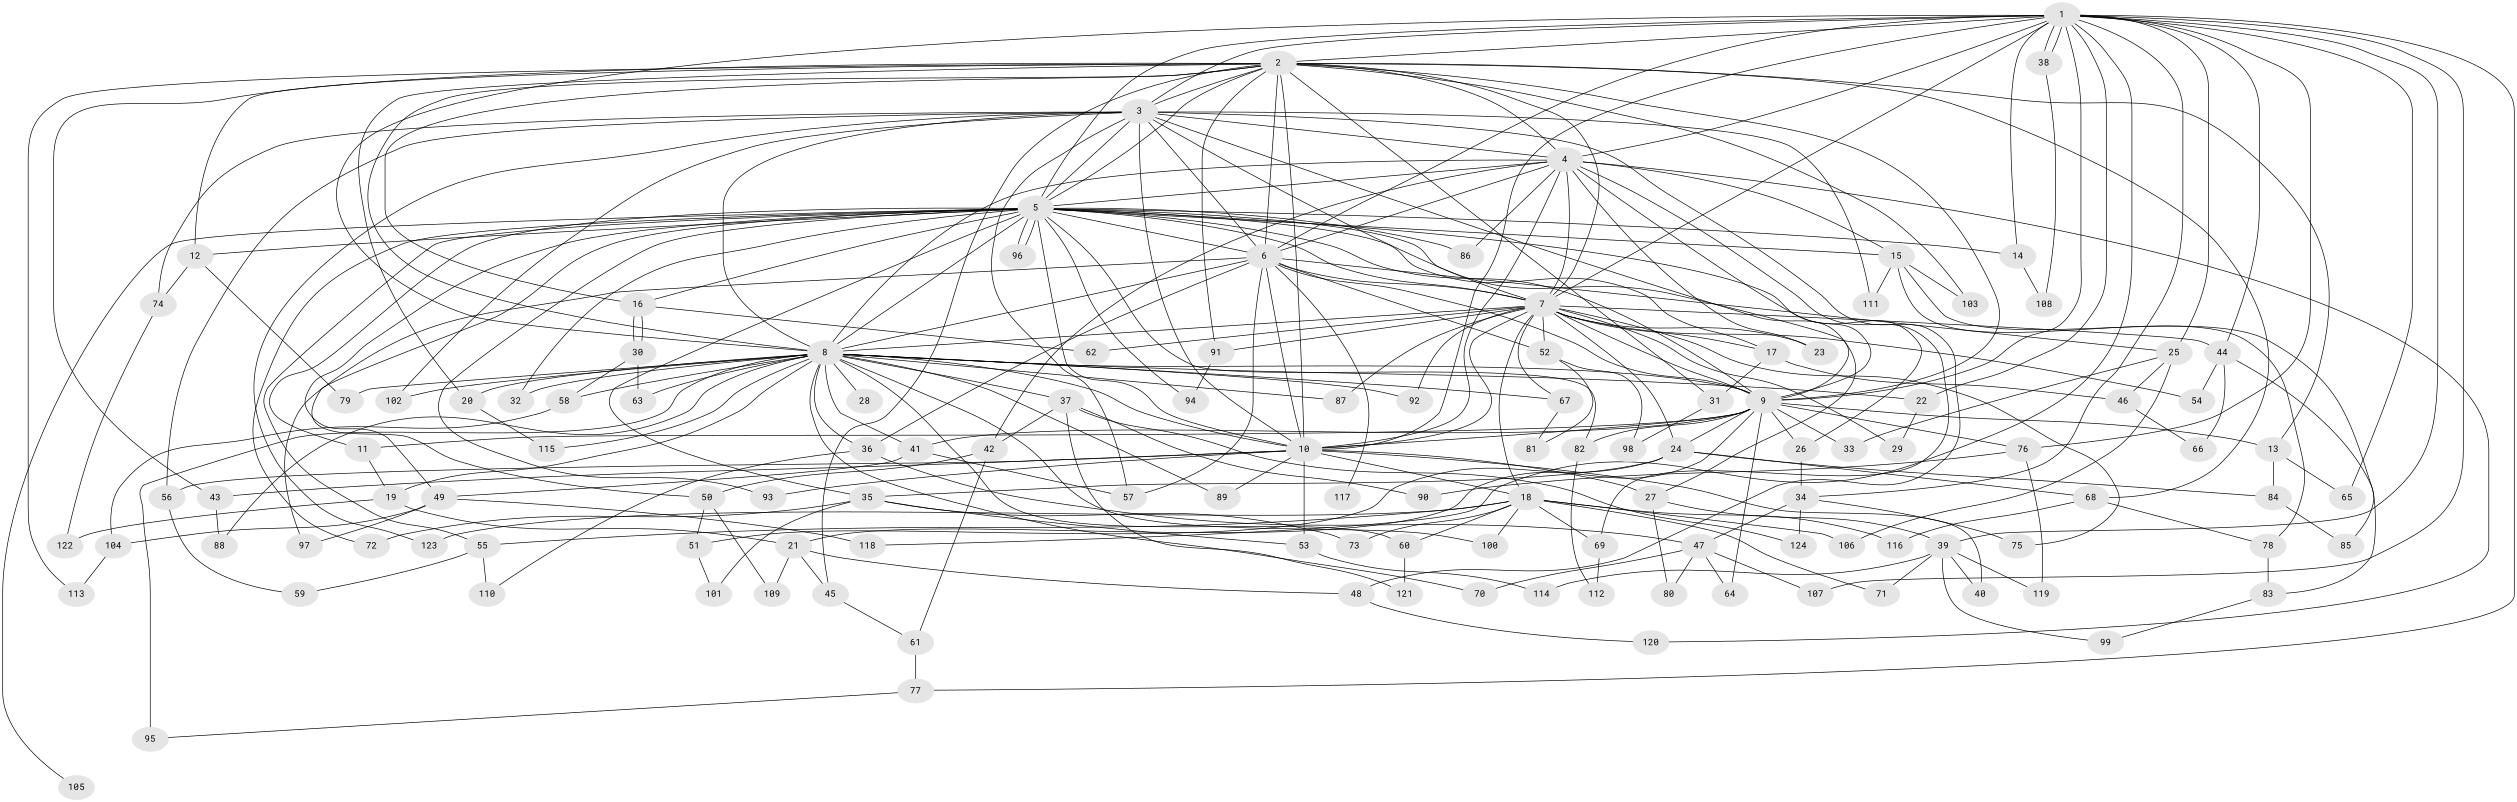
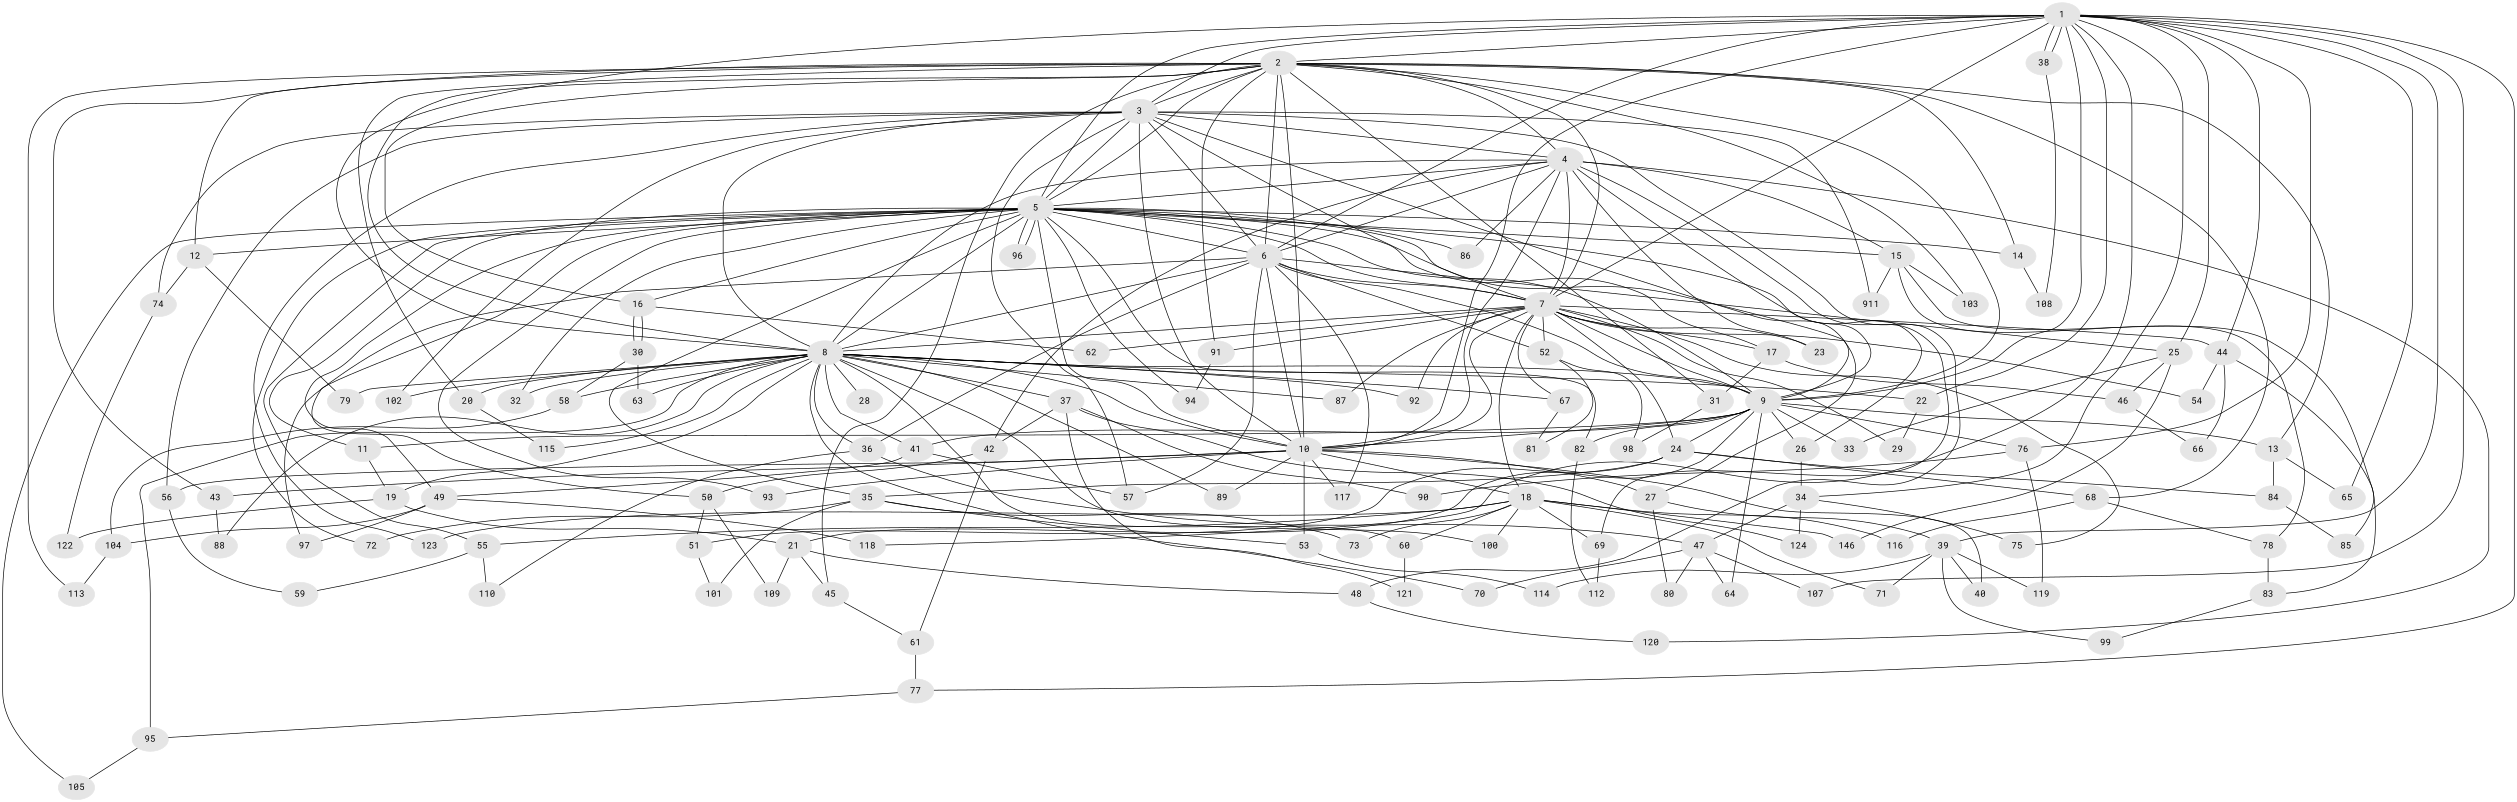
(1818, 99) -> none
(2011, 133) -> (1696, 74)
(1871, 305) -> (1871, 305)
none -> (1323, 474)
(1847, 546) -> (1847, 546)
none -> (113, 763)
